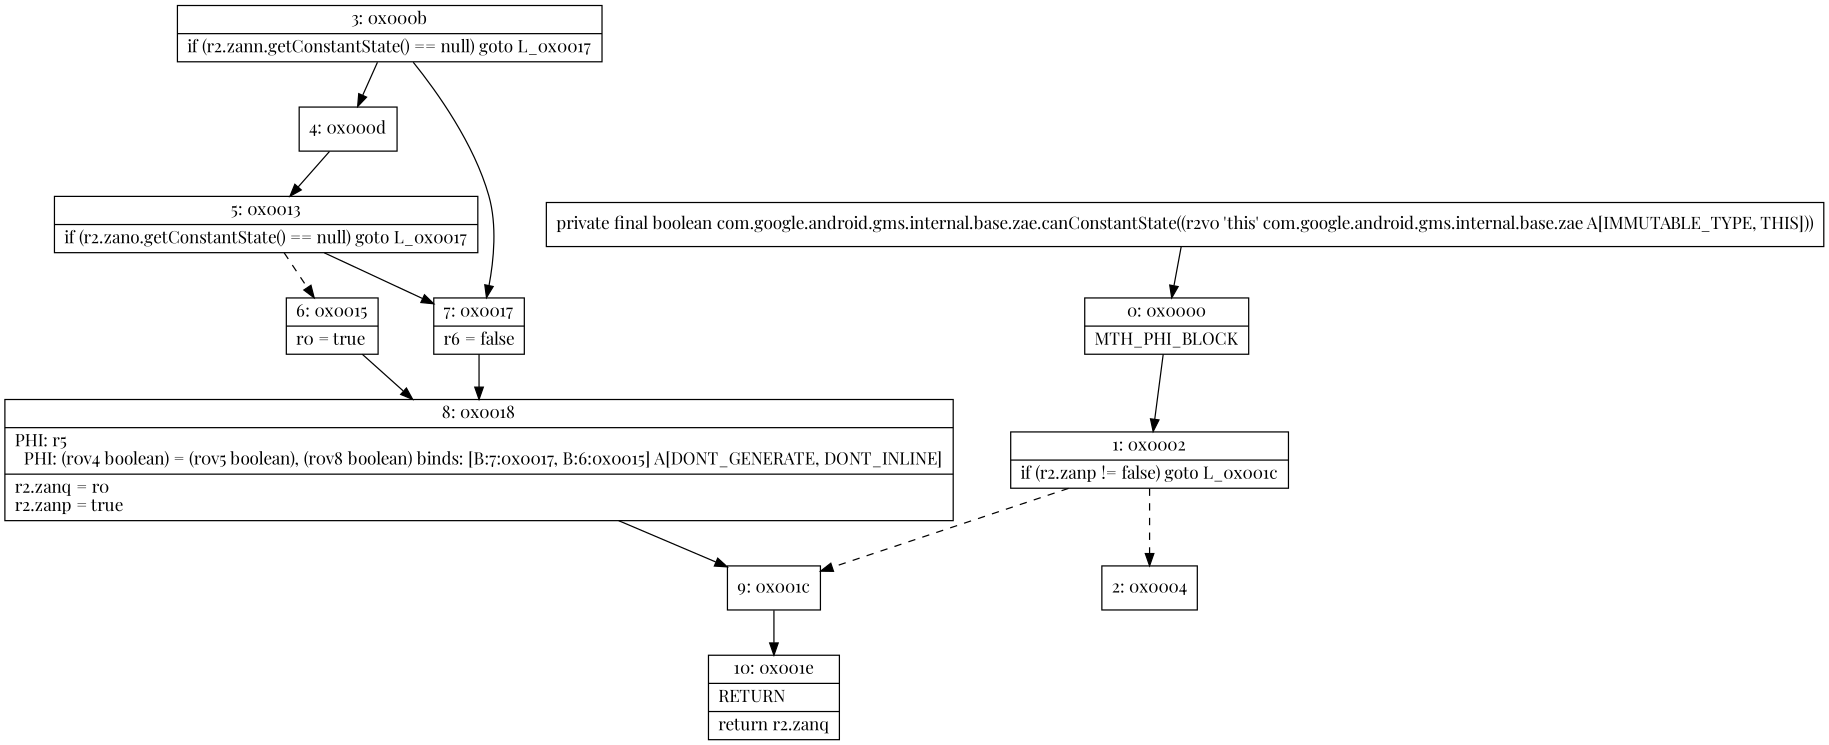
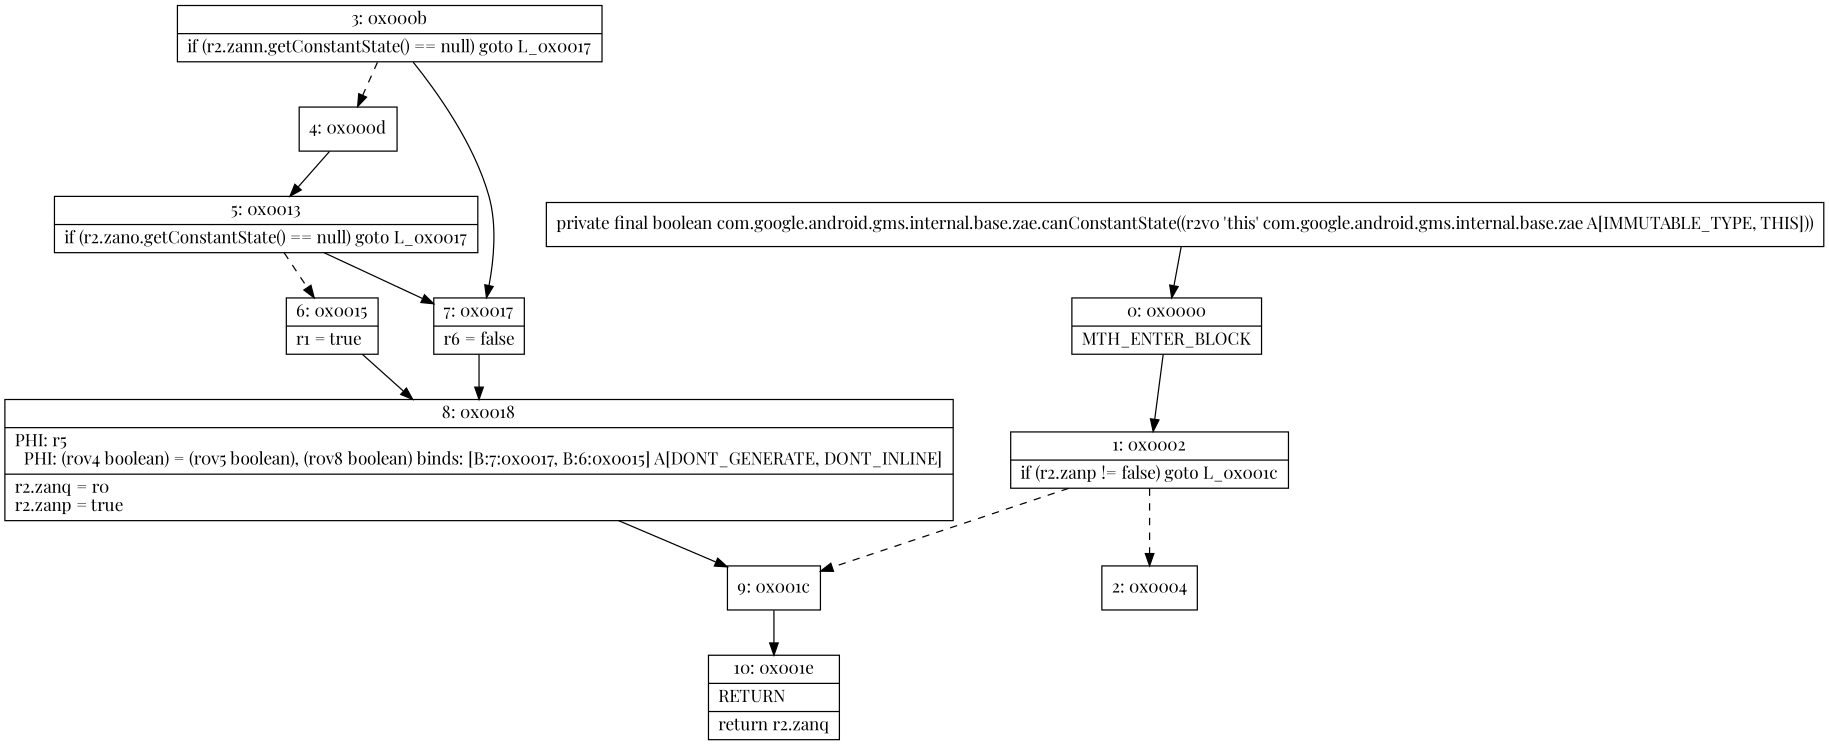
(370, 79) -> (370, 79)
(331, 340) -> (329, 340)
(1167, 340) -> (1167, 340)
